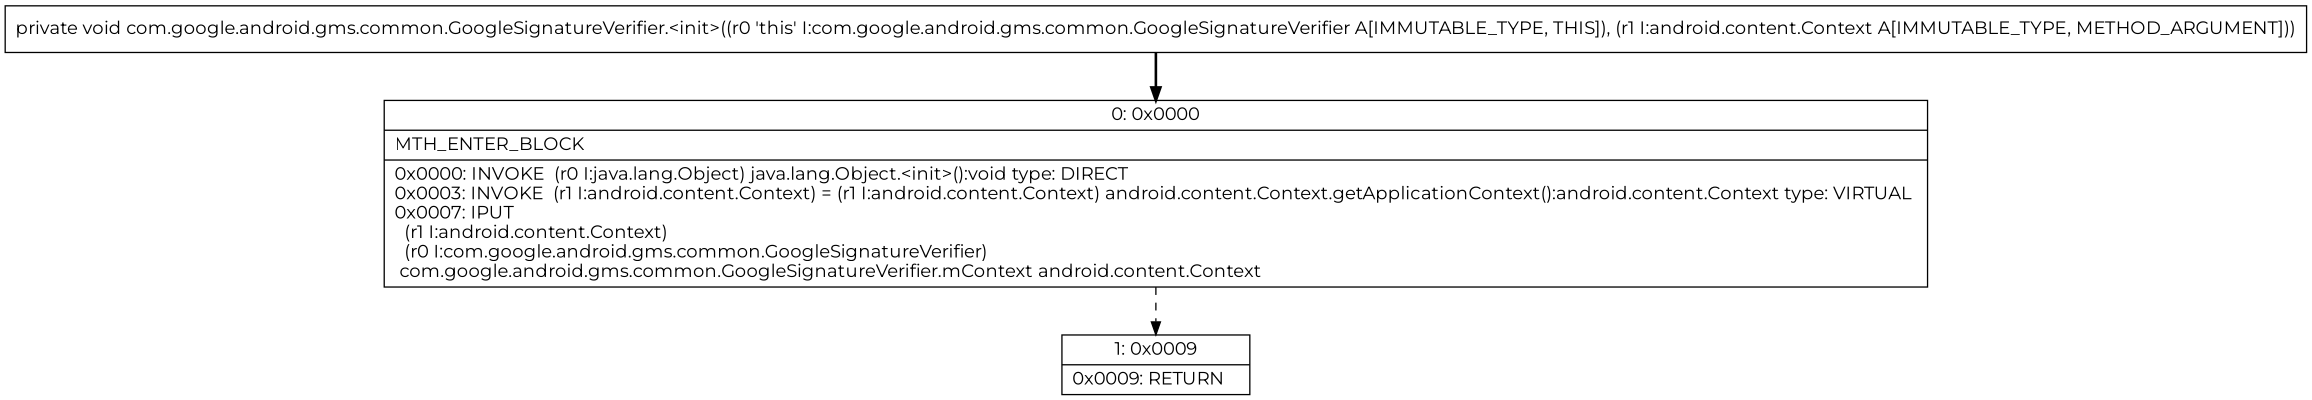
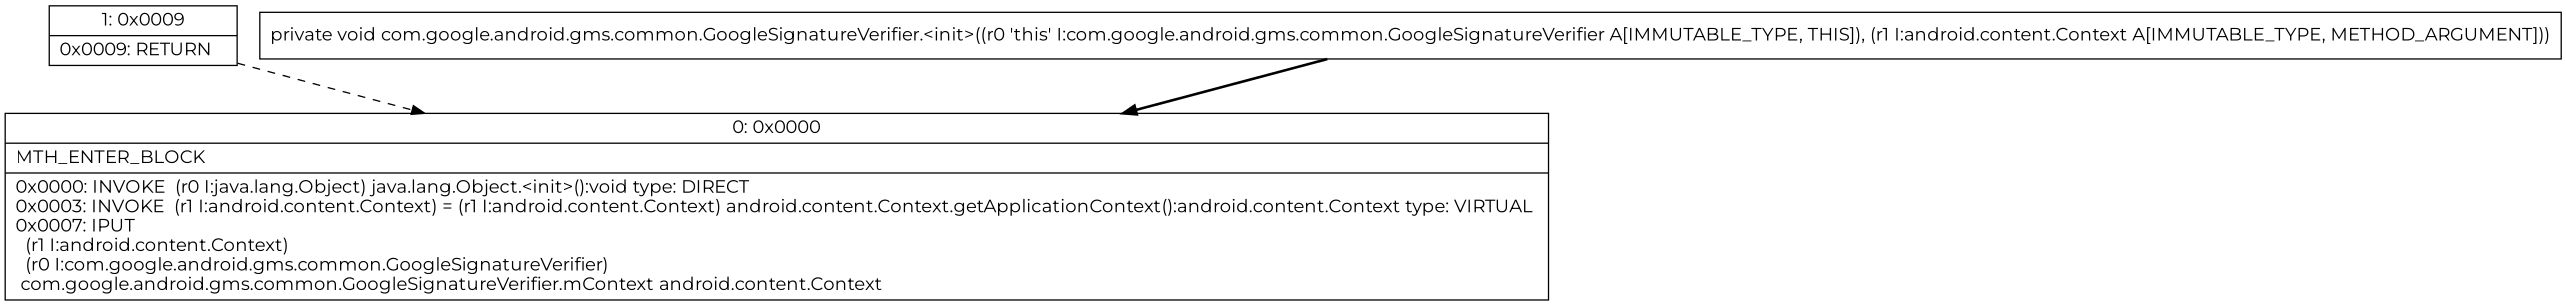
(1156, 304) -> (325, 87)
